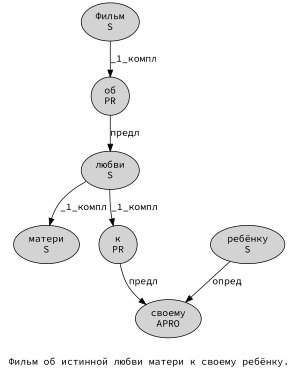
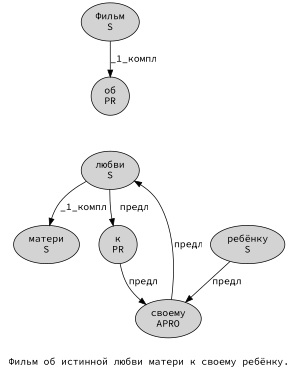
(110, 130) -> (171, 237)
(135, 207) -> (135, 207)
(227, 282) -> (227, 282)
